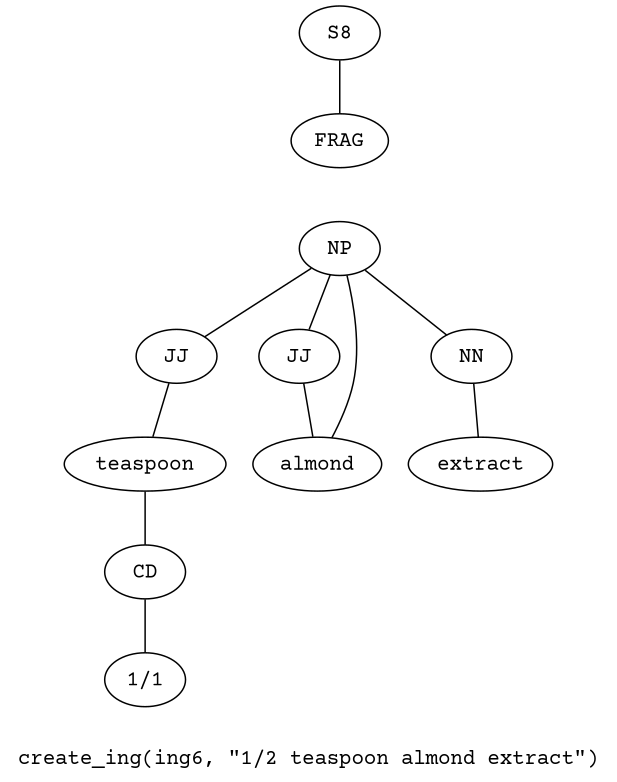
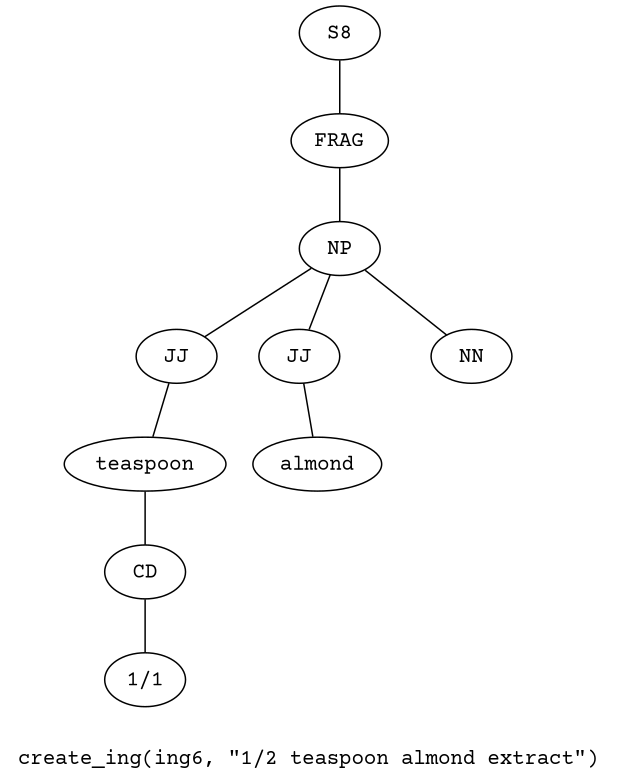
(356, 358) -> (340, 195)
(480, 464) -> none
